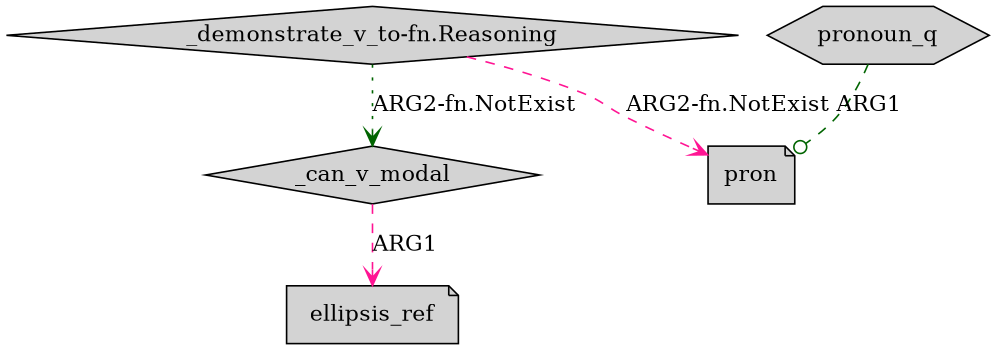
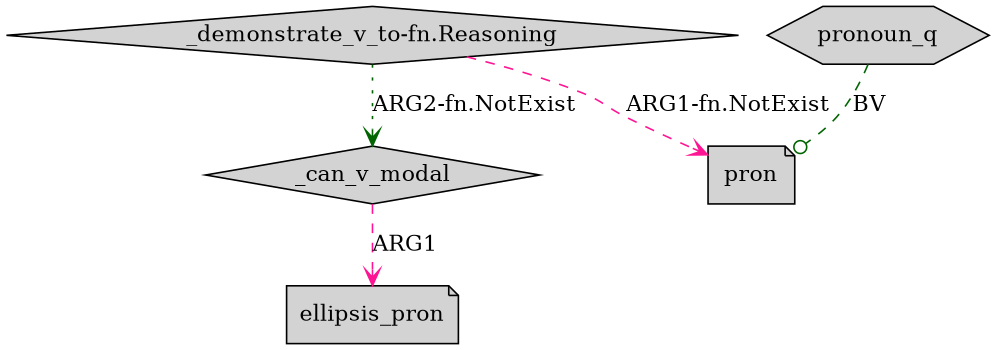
(728, 105) -> (728, 105)
(869, 105) -> (869, 105)
(372, 315) -> (372, 315)
